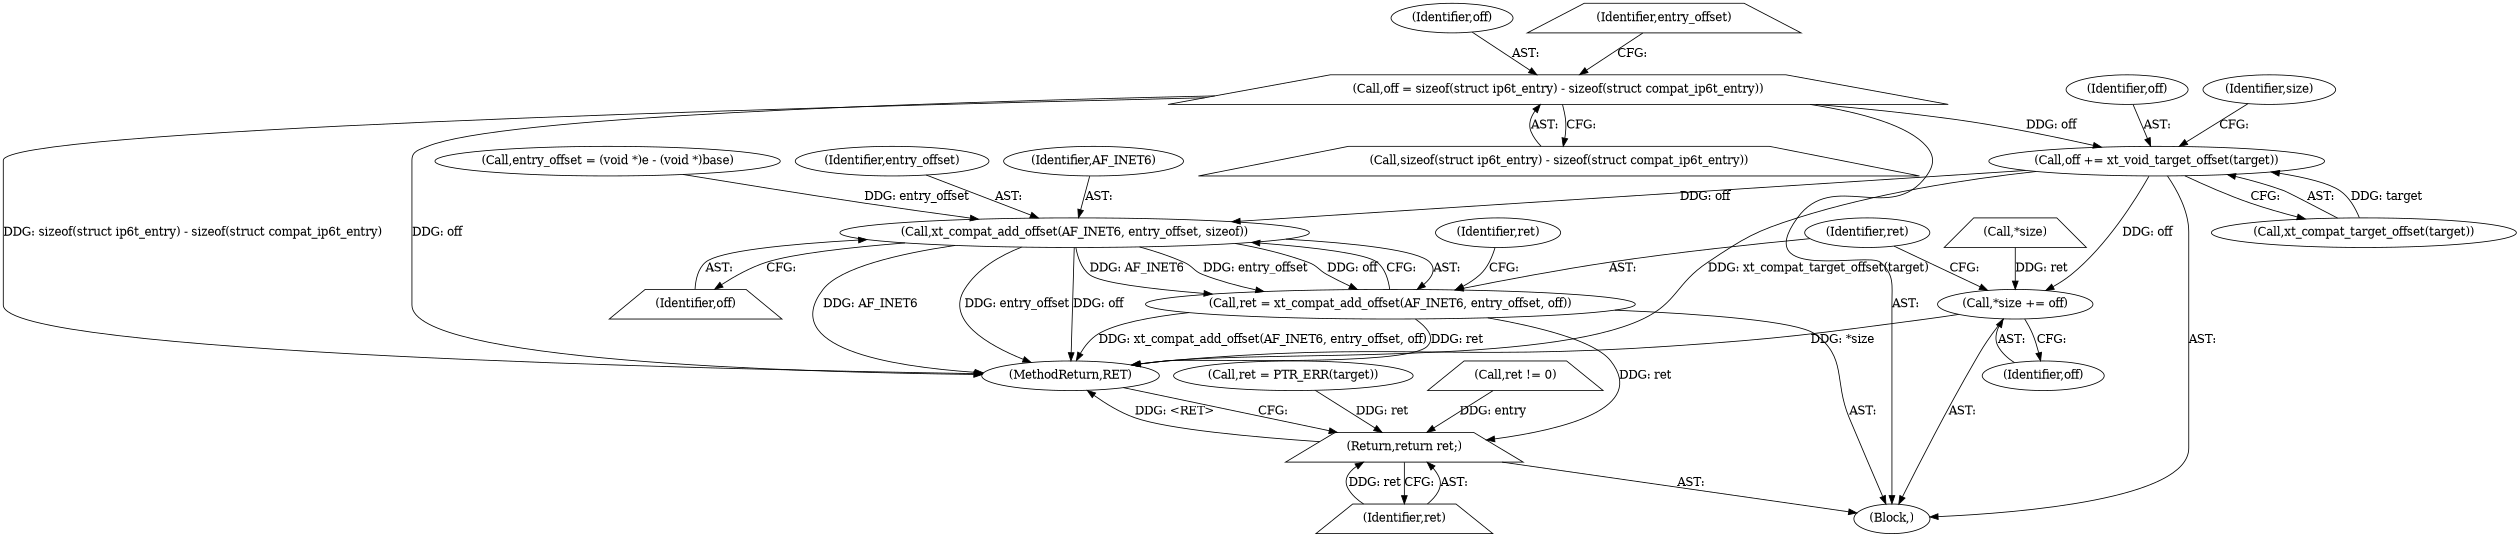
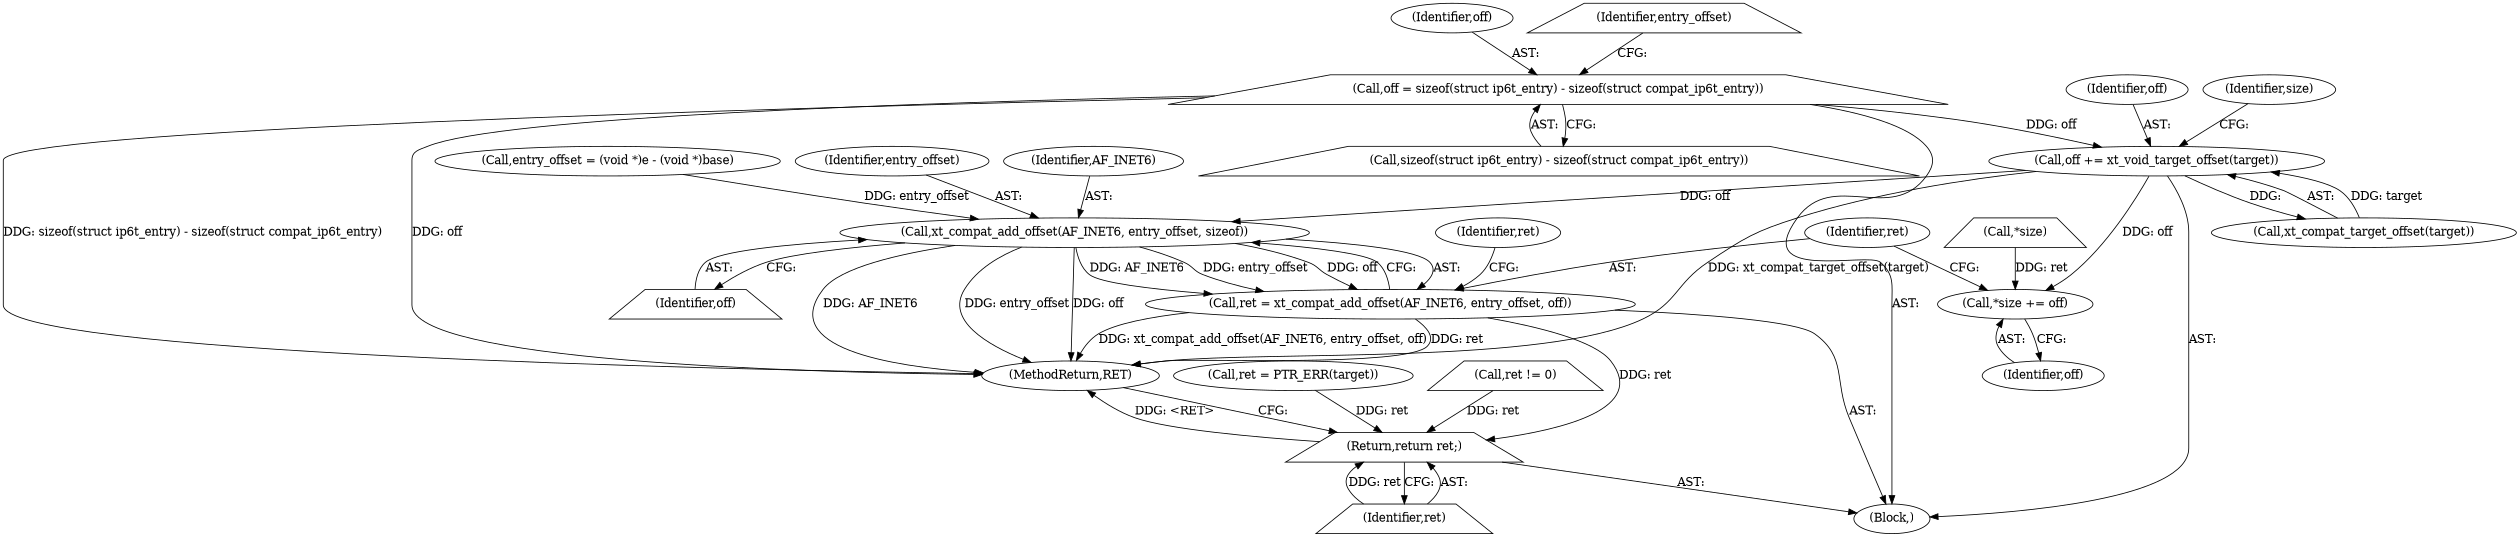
(2267, 197) -> (2267, 197)
(1550, 351) -> none
(1950, 406) -> none
(1493, 412) -> (1493, 412)
